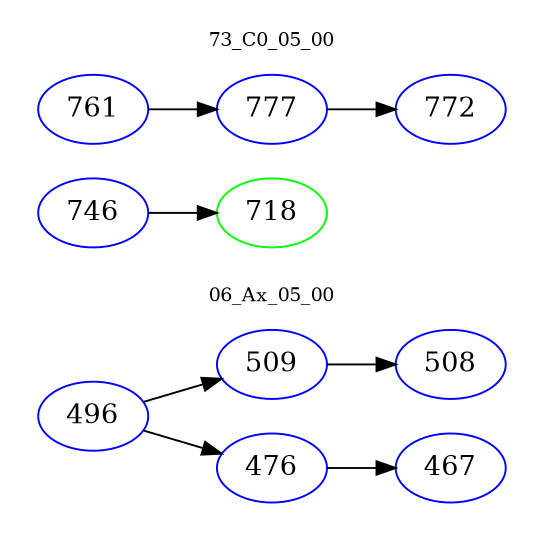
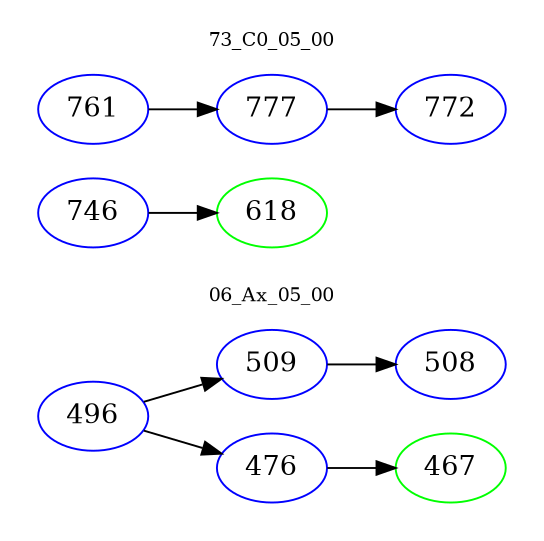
(272, 213) -> (272, 213)
(451, 468) -> (451, 468)
